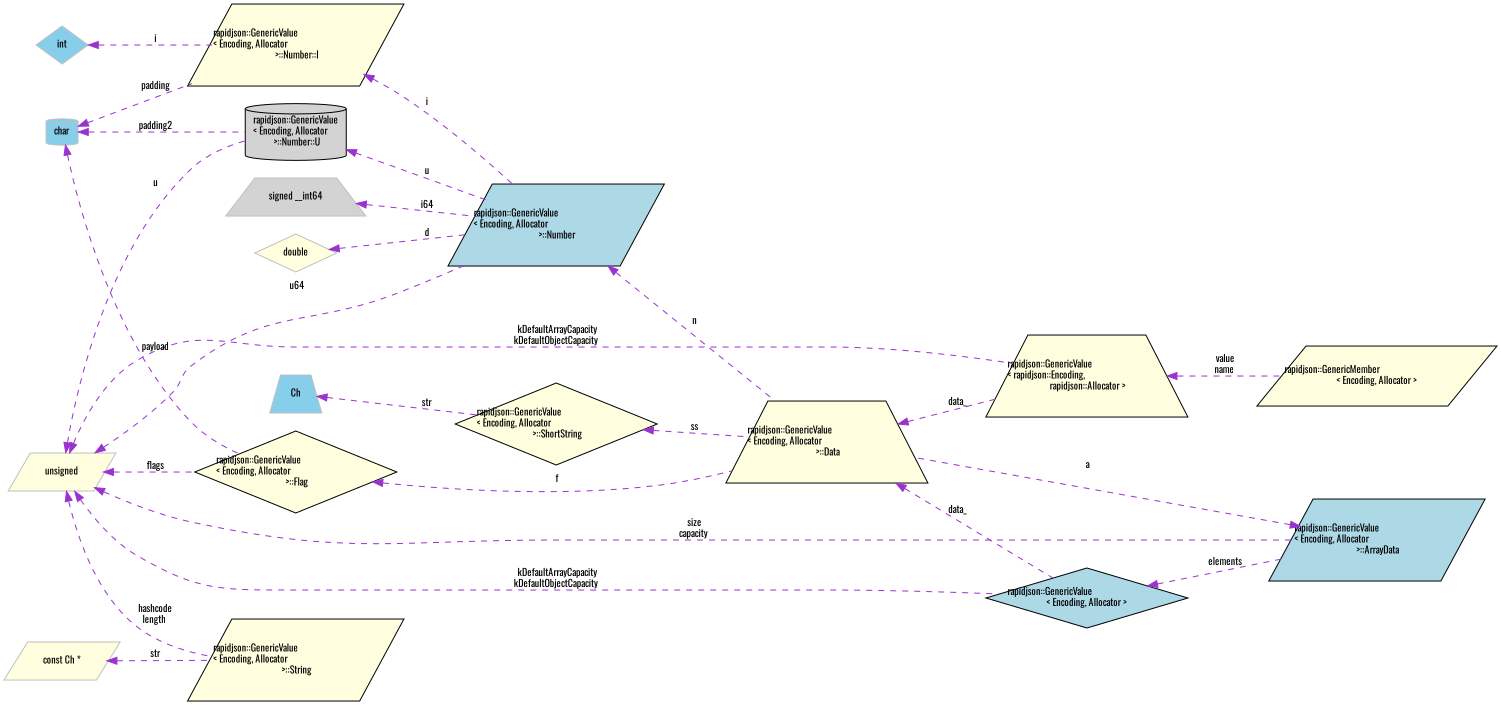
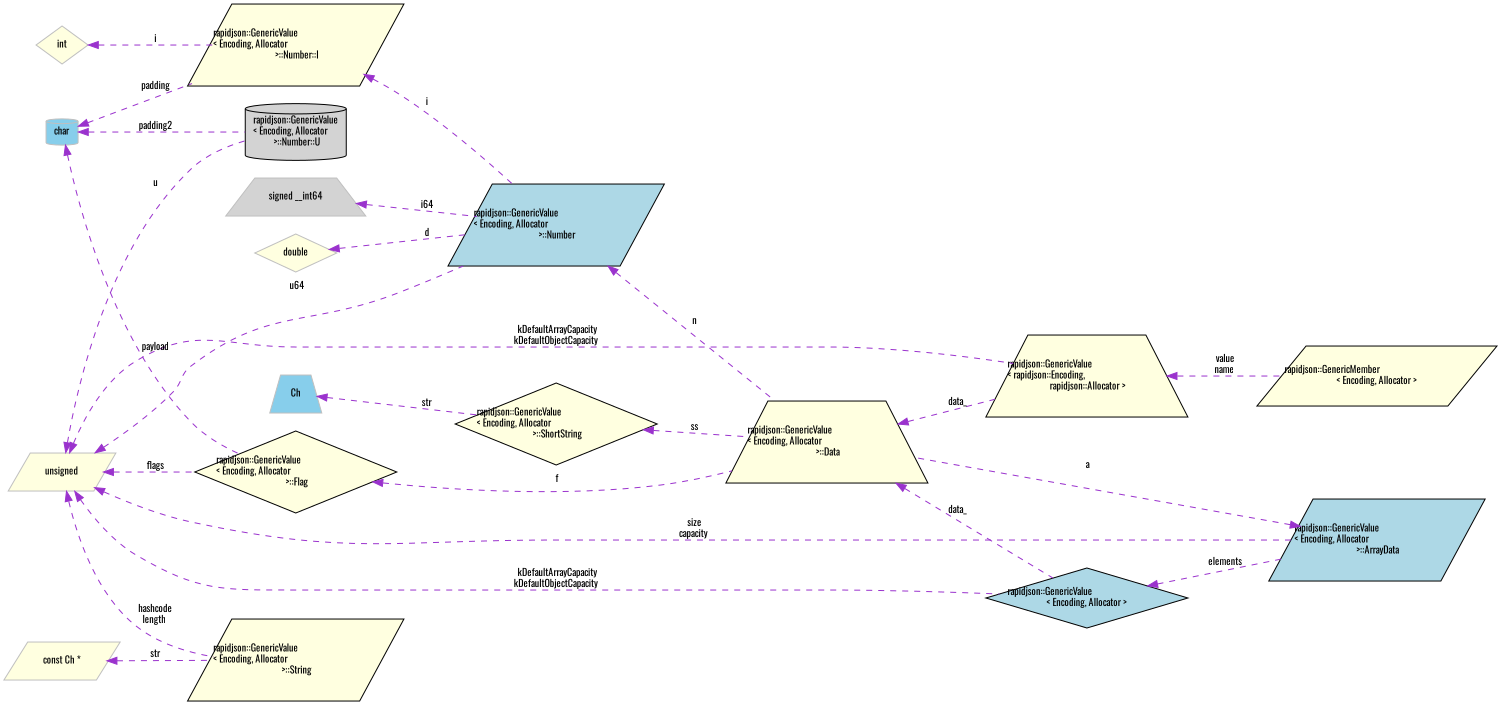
(62, 45) -> (62, 45)
(421, 176) -> none
